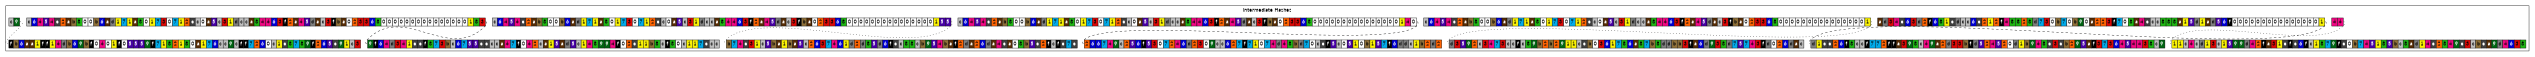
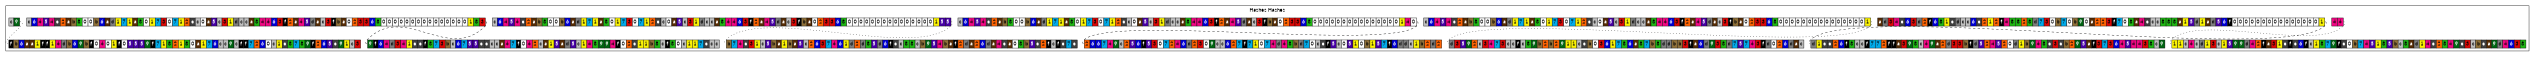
(1267, 10) -> (1267, 10)
